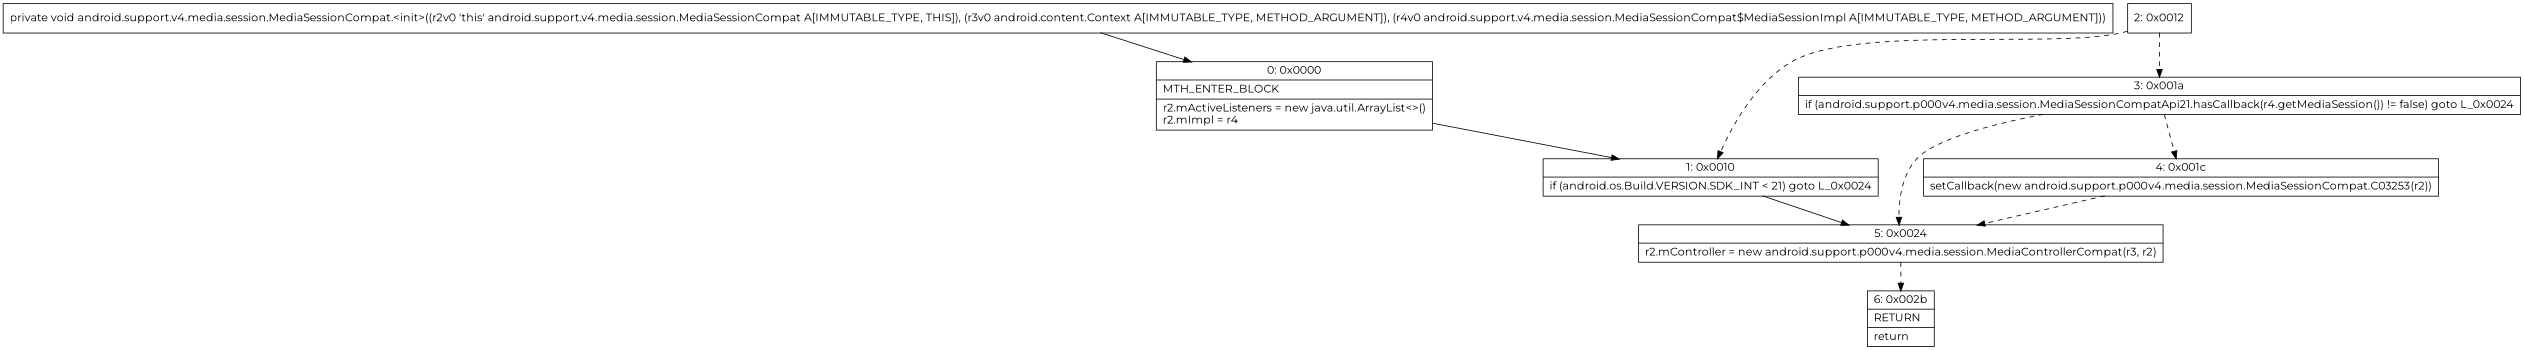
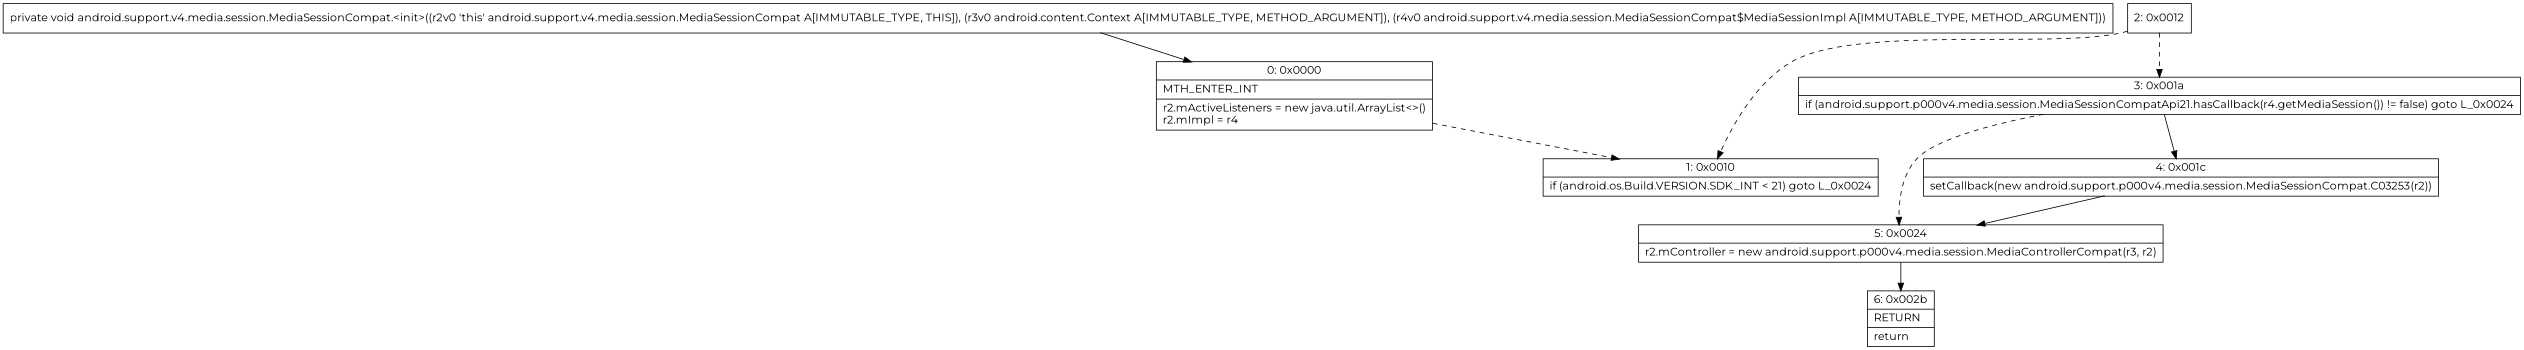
(1221, 89) -> (1211, 89)
(2169, 133) -> (2169, 133)
(1522, 140) -> (1522, 140)
(1802, 209) -> none
(2045, 210) -> (2045, 210)
(1901, 273) -> (1901, 273)
